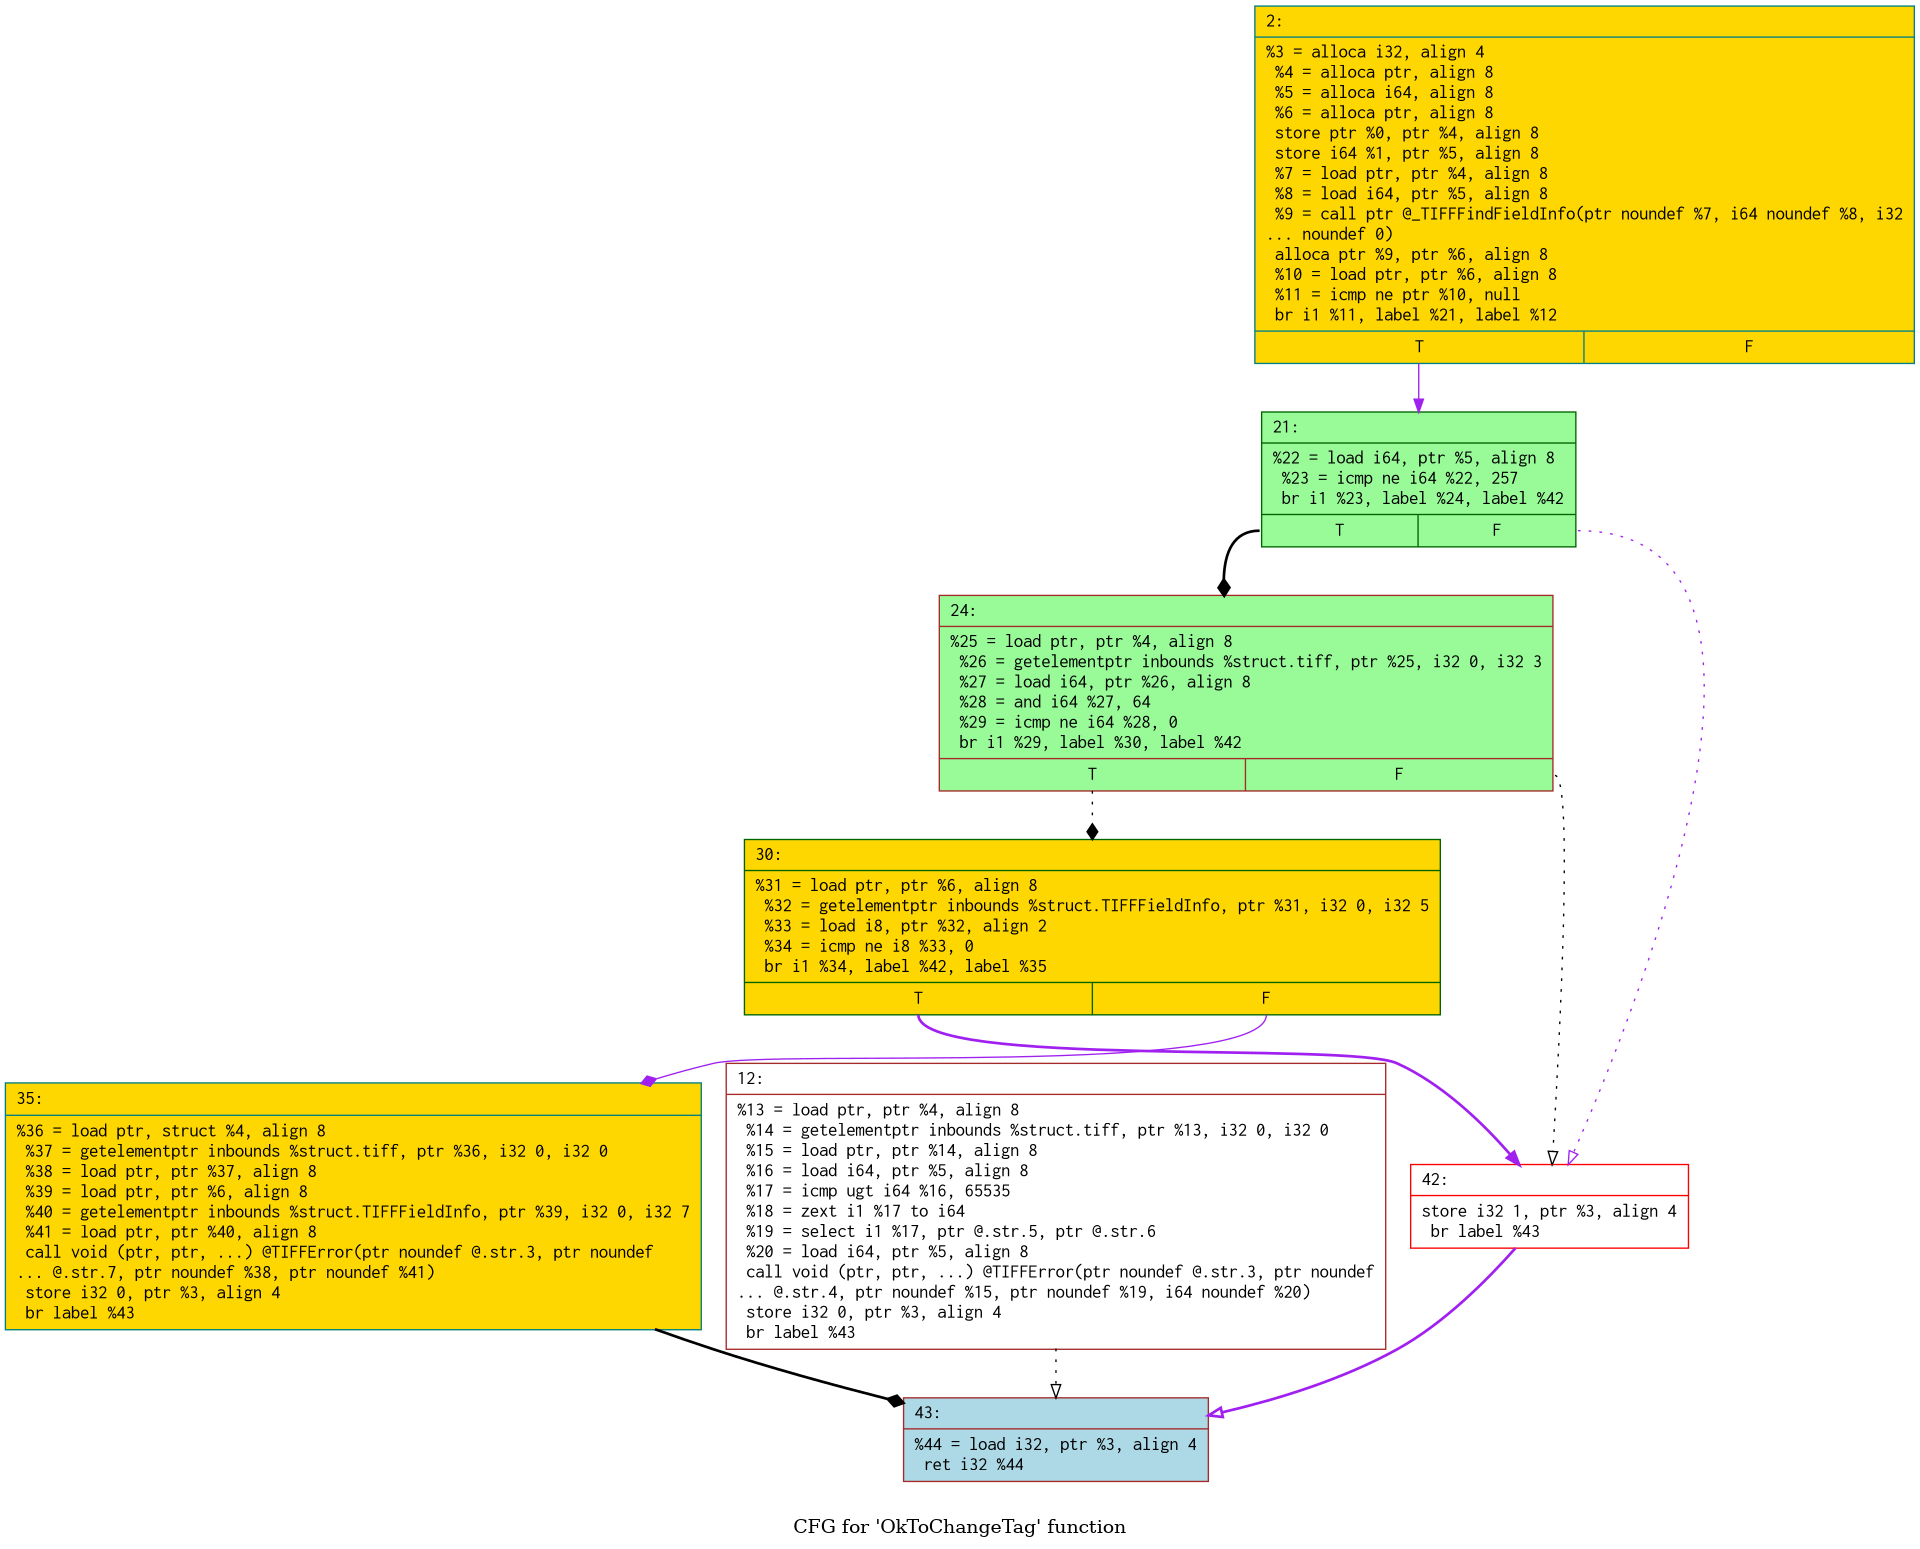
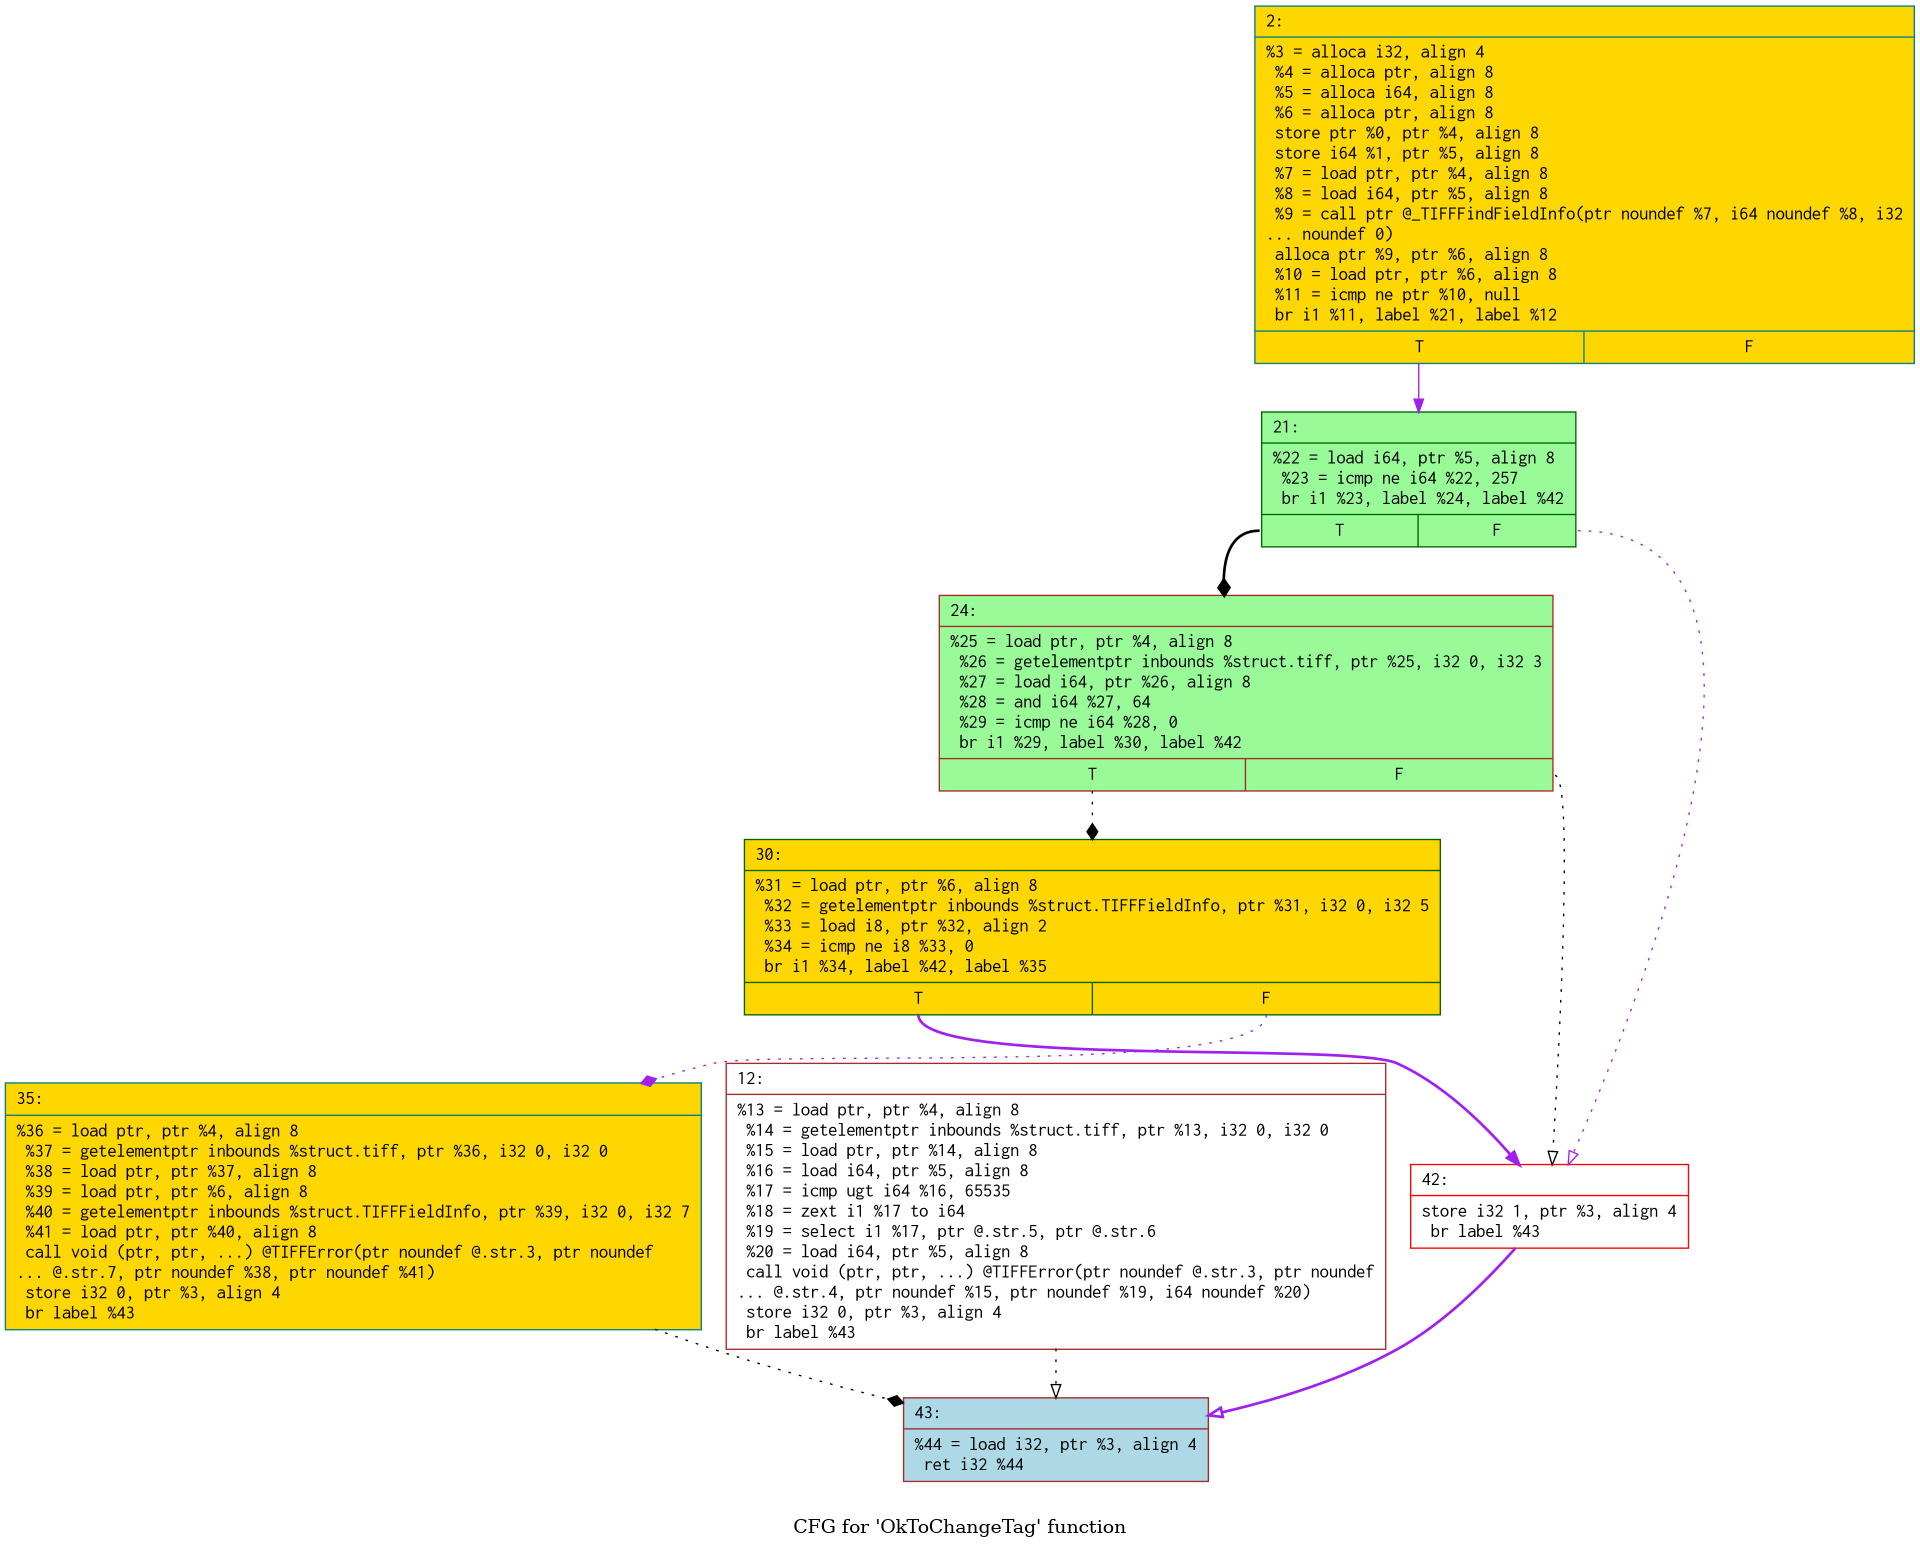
(965, 1057) -> (965, 1057)
(171, 1131) -> (158, 1131)
(770, 1367) -> (770, 1367)
